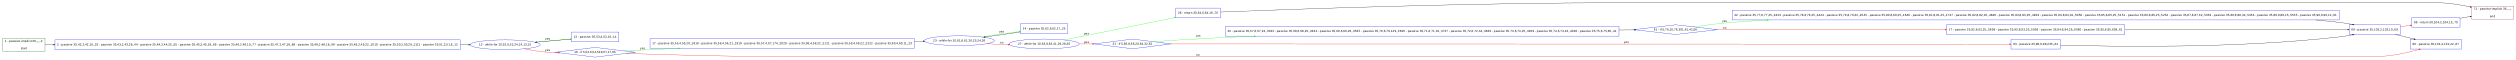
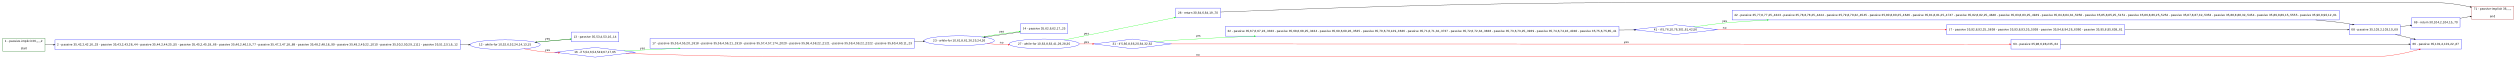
(2405, 26) -> (2405, 26)
(2207, 45) -> (2235, 44)
